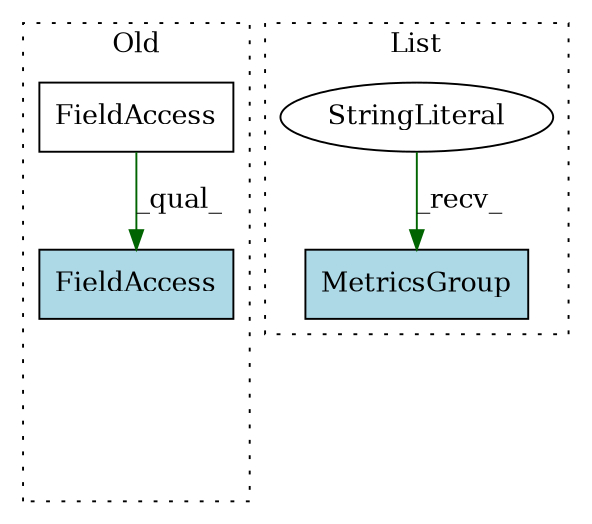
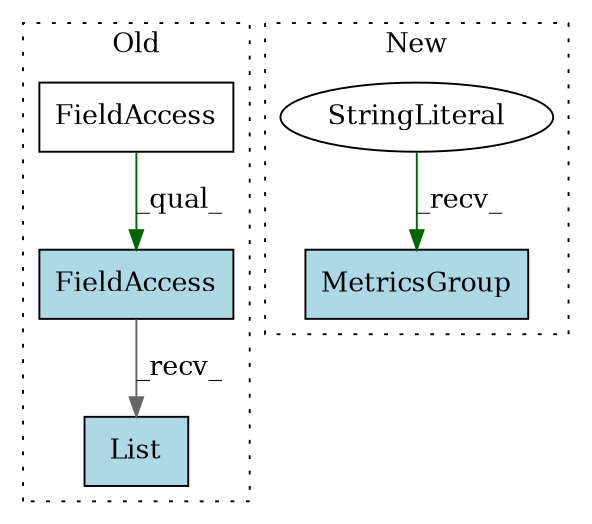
(417, 45) -> (417, 45)
none -> (136, 451)
